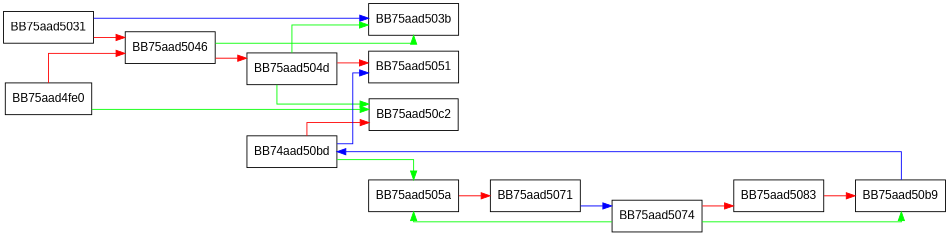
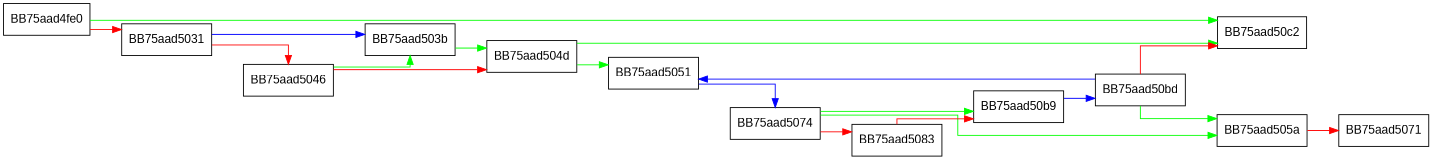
(312, 25) -> (467, 48)
(68, 53) -> (101, 30)
(348, 63) -> (588, 65)
(292, 152) -> (1140, 90)
(592, 206) -> (744, 84)
